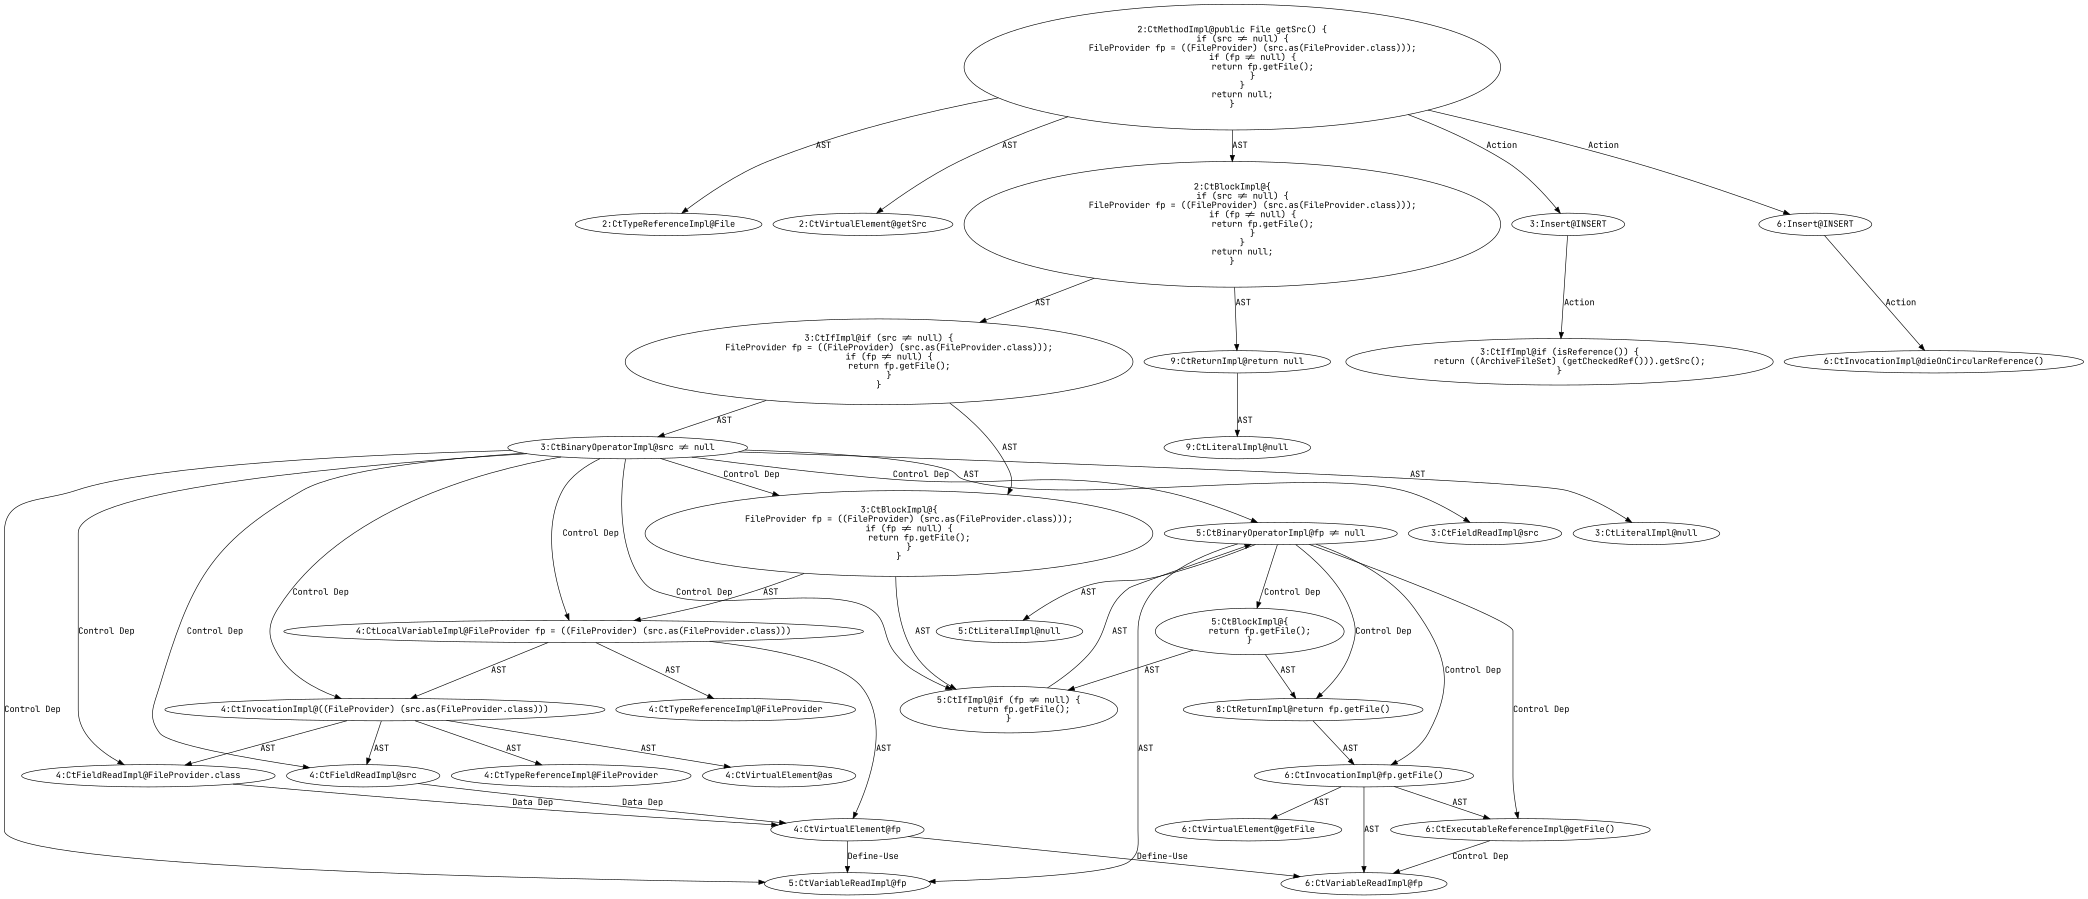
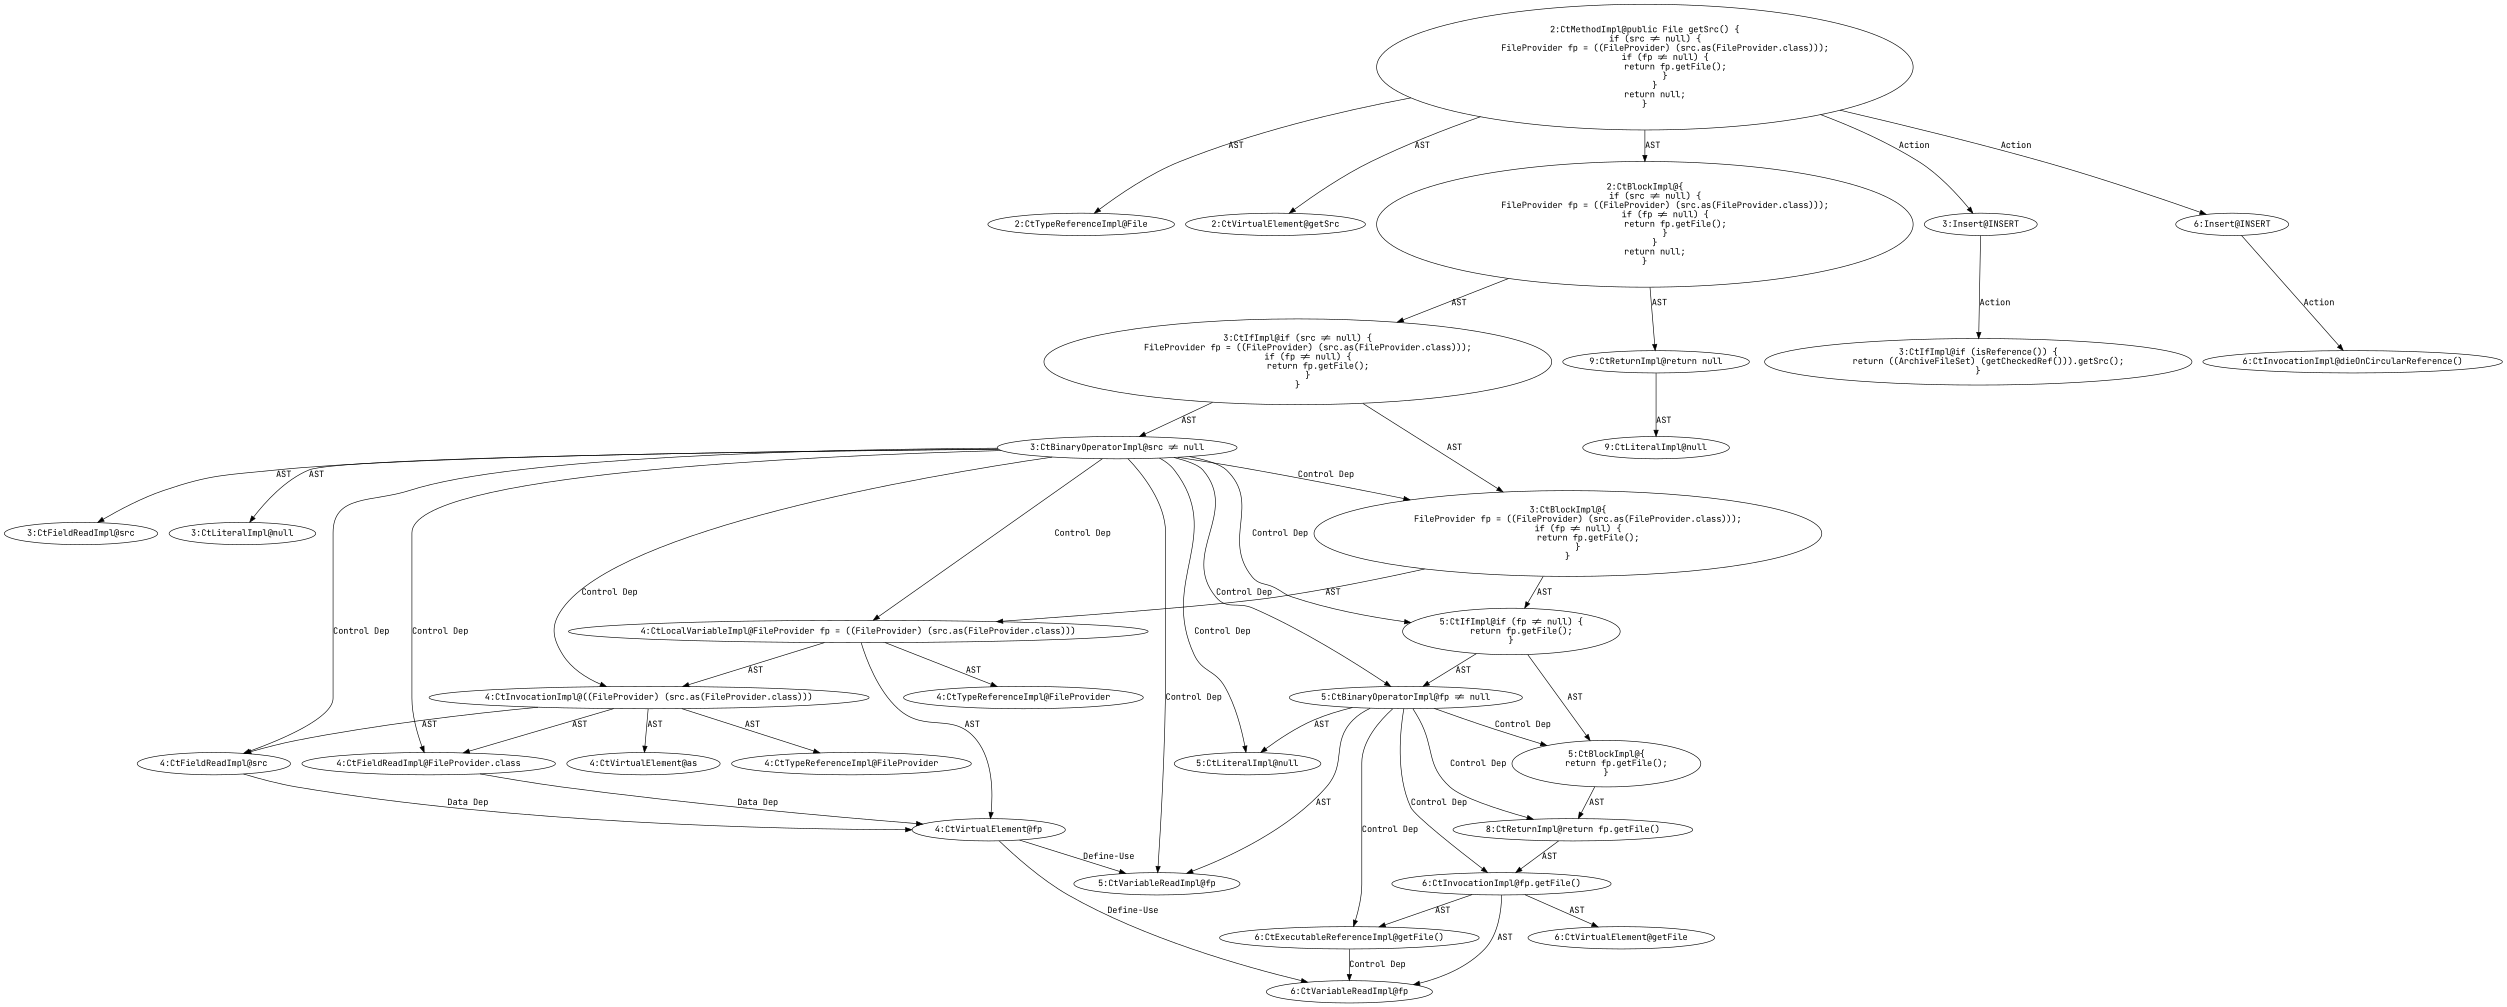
none -> (1184, 597)
(1134, 669) -> (1557, 695)
